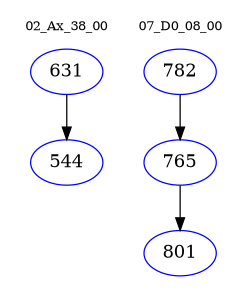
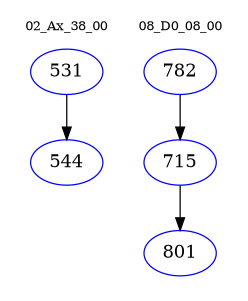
(181, 27) -> (181, 27)
(67, 72) -> (67, 72)
(180, 163) -> (180, 163)
